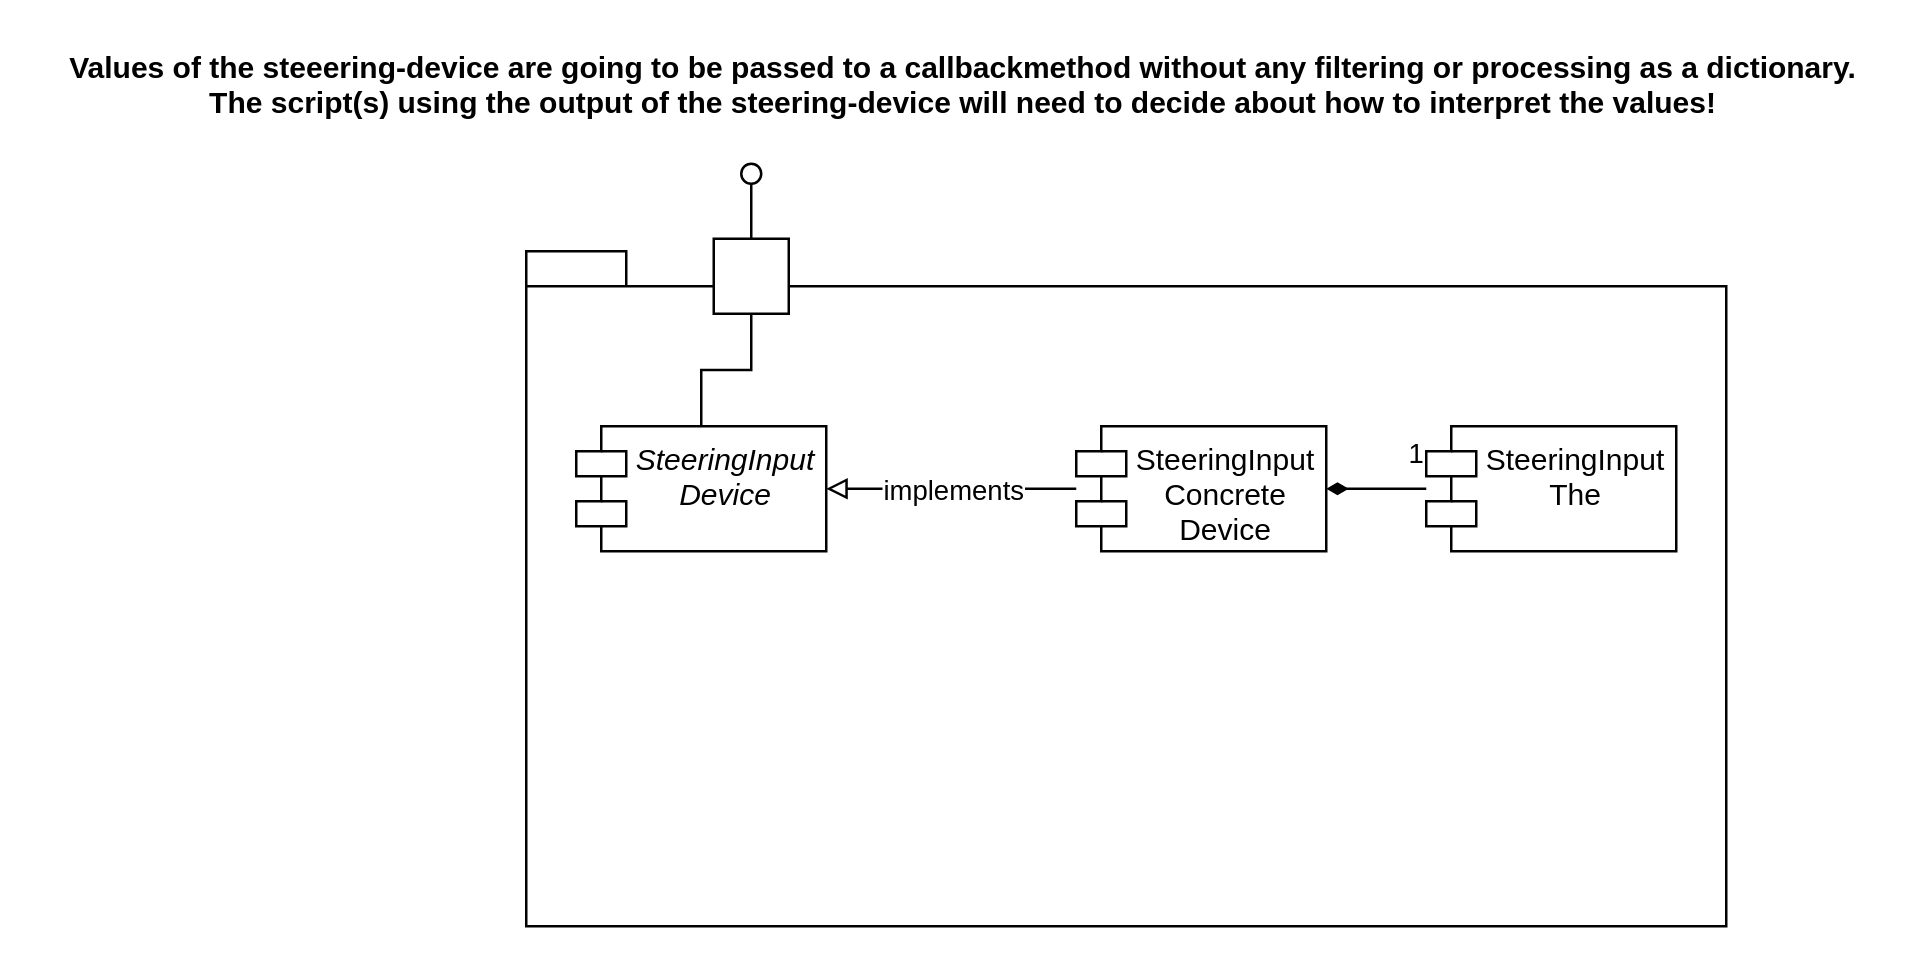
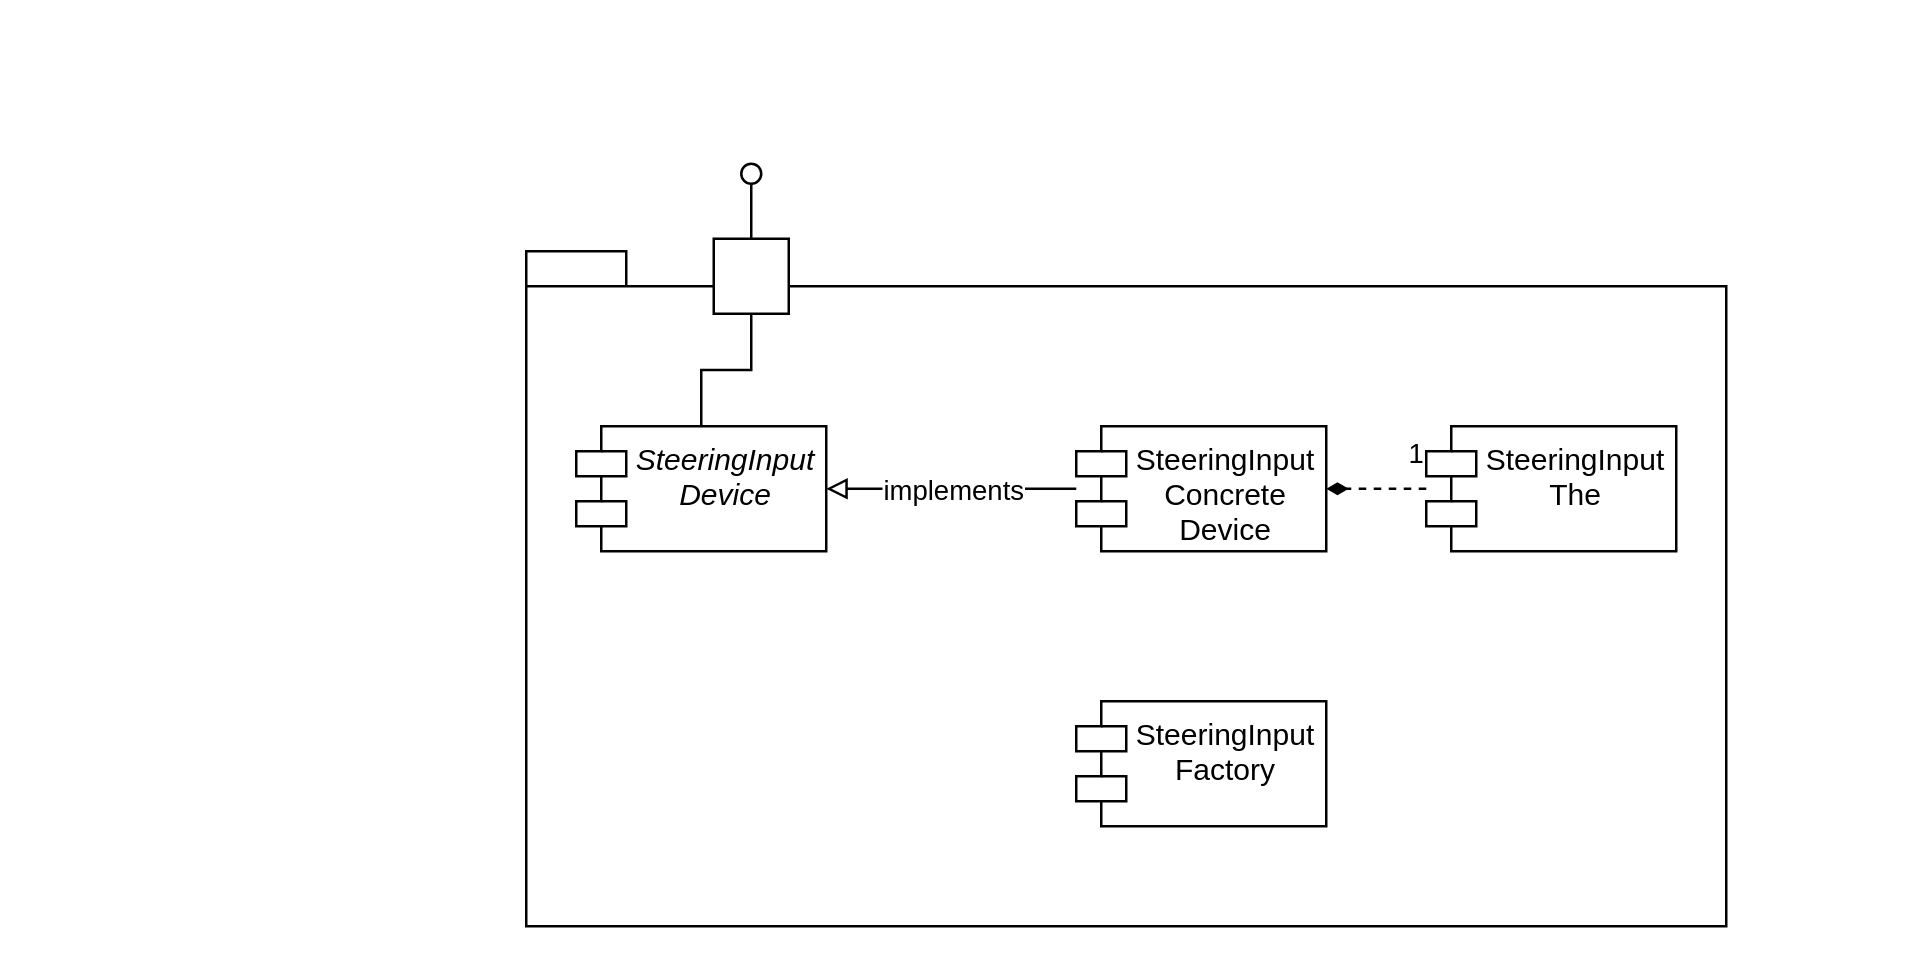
(964, 84) -> none
(1385, 489) -> (1385, 489)
none -> (1201, 764)
